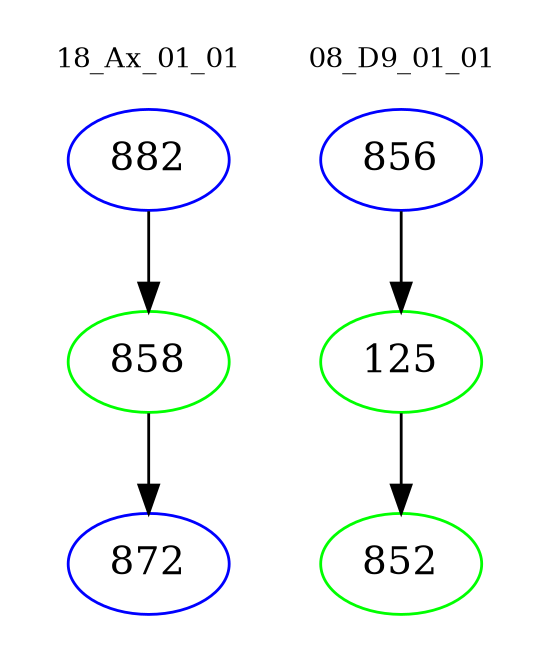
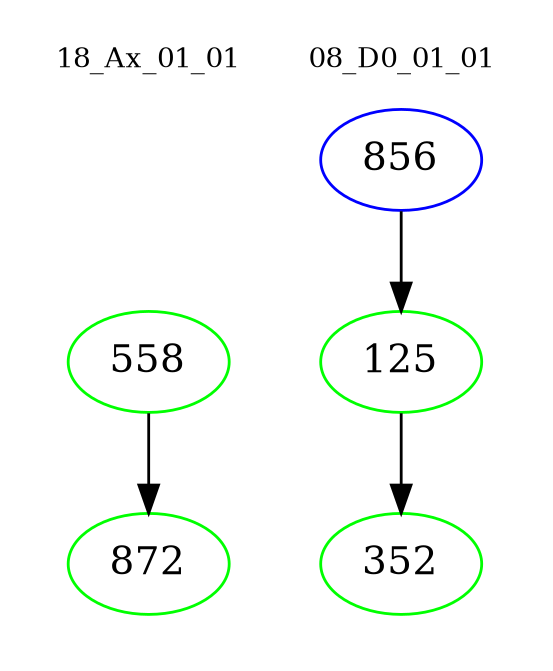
(403, 60) -> (403, 60)
(149, 160) -> none
(149, 362) -> (149, 362)
(149, 564) -> (149, 564)
(401, 564) -> (401, 564)
